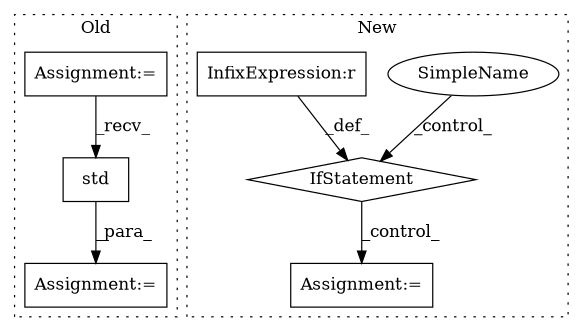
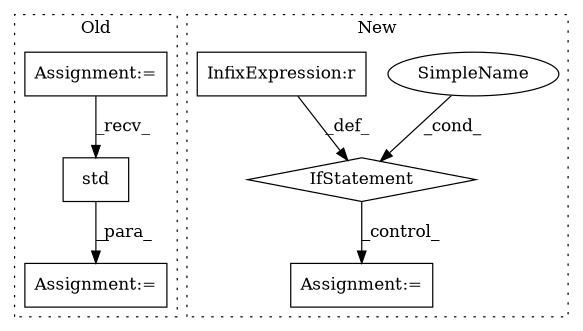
(453, 127) -> (453, 127)
